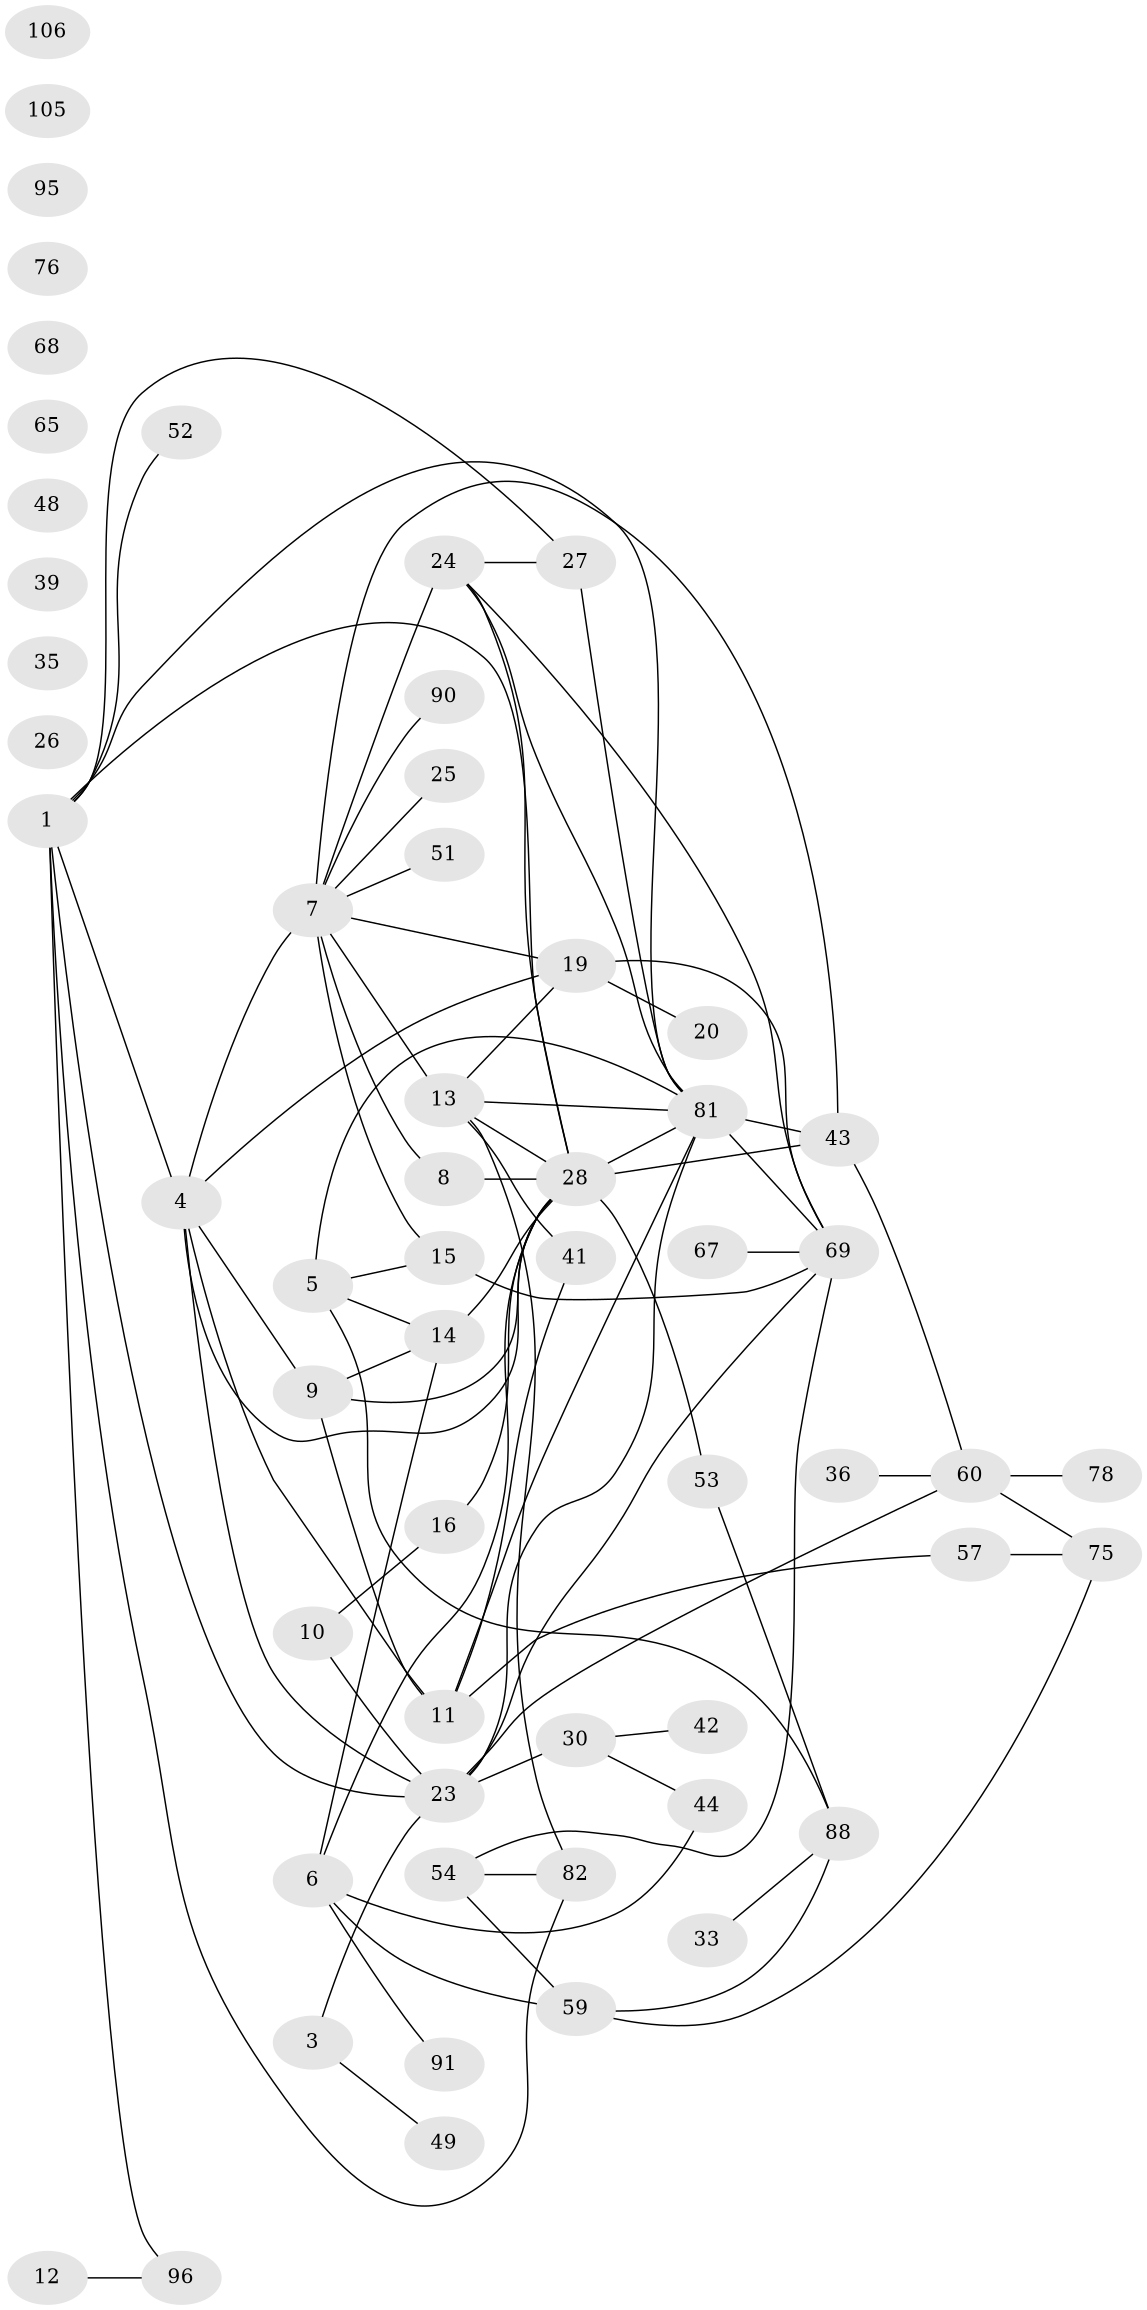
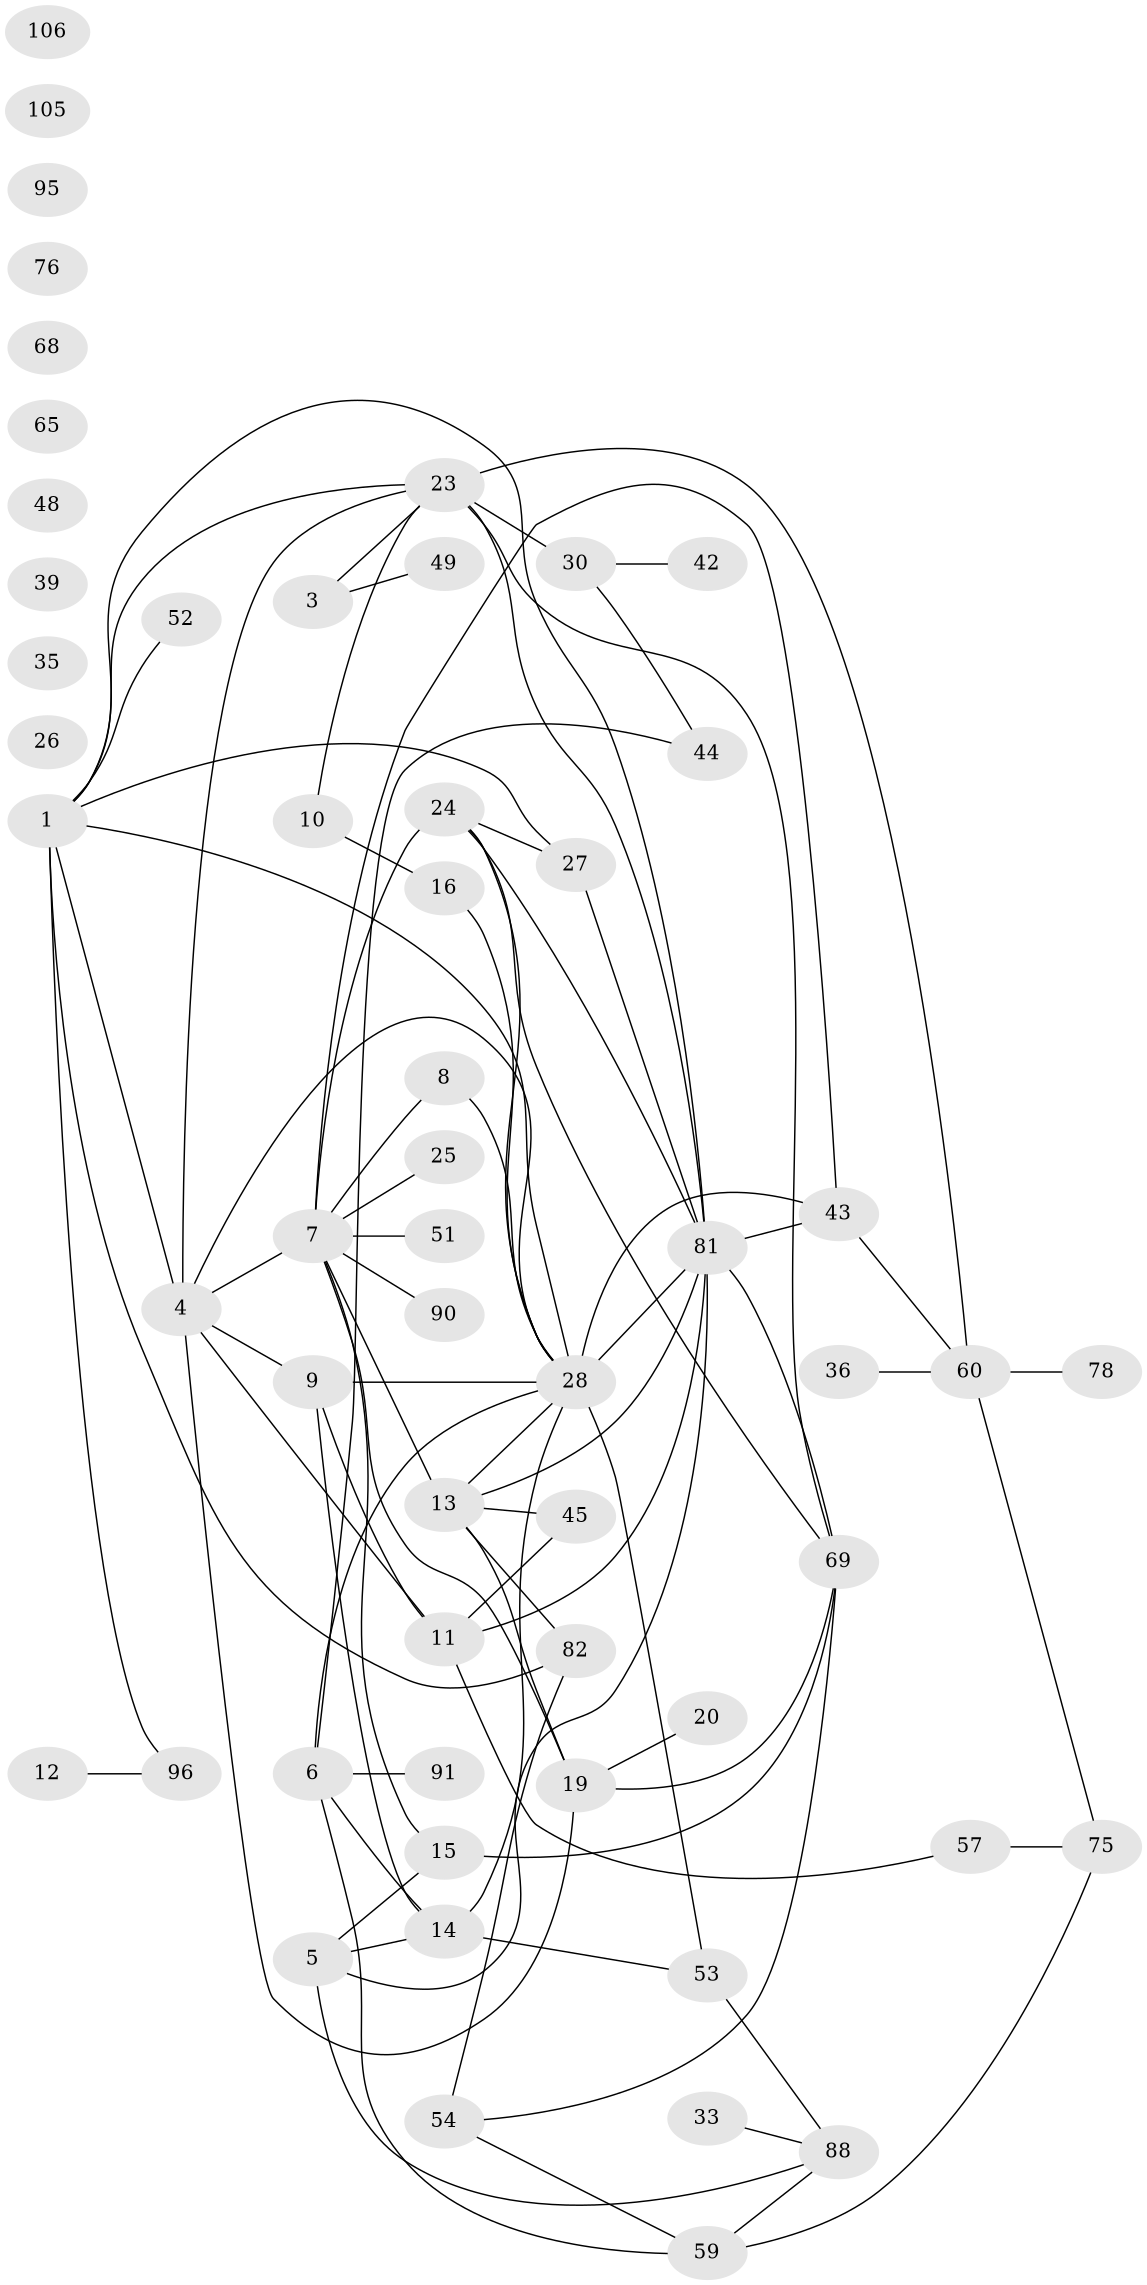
(707, 1252) -> none
(576, 1258) -> (576, 1517)
none -> (576, 1954)
